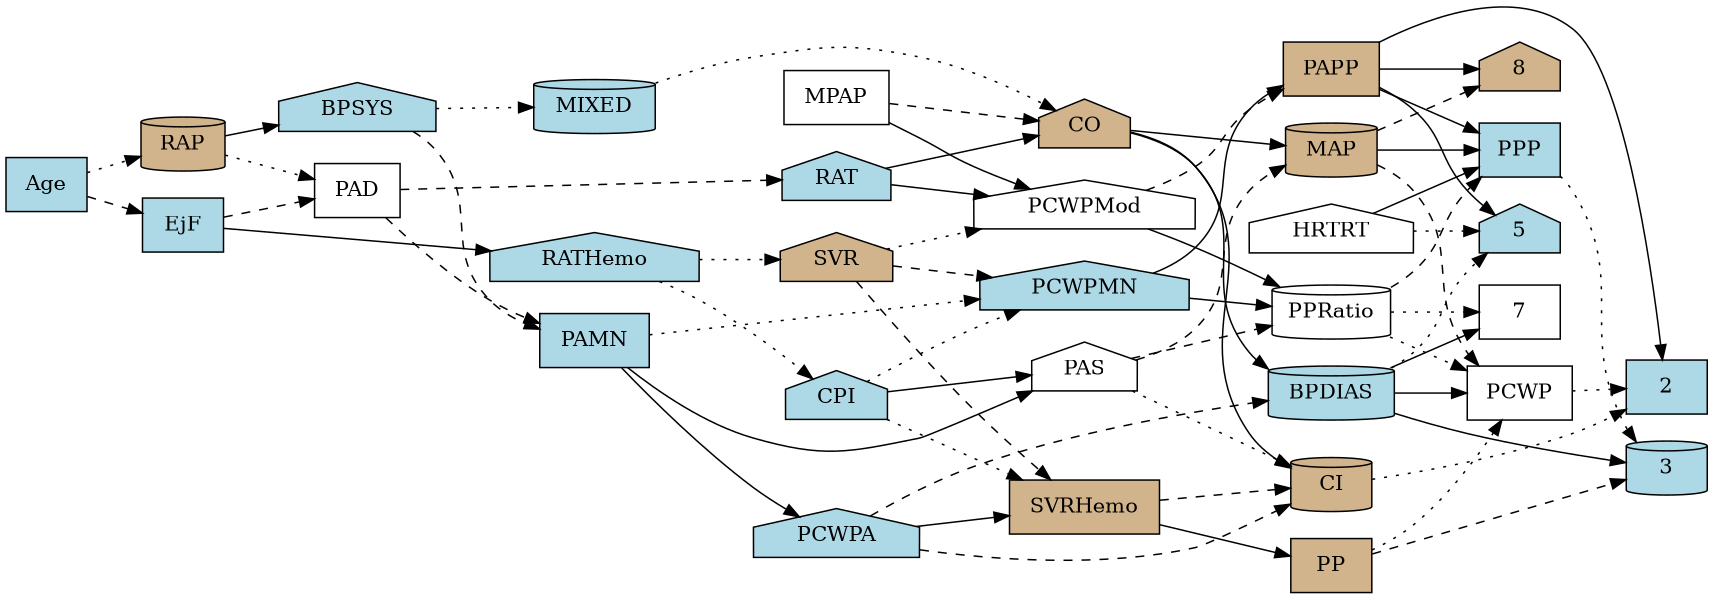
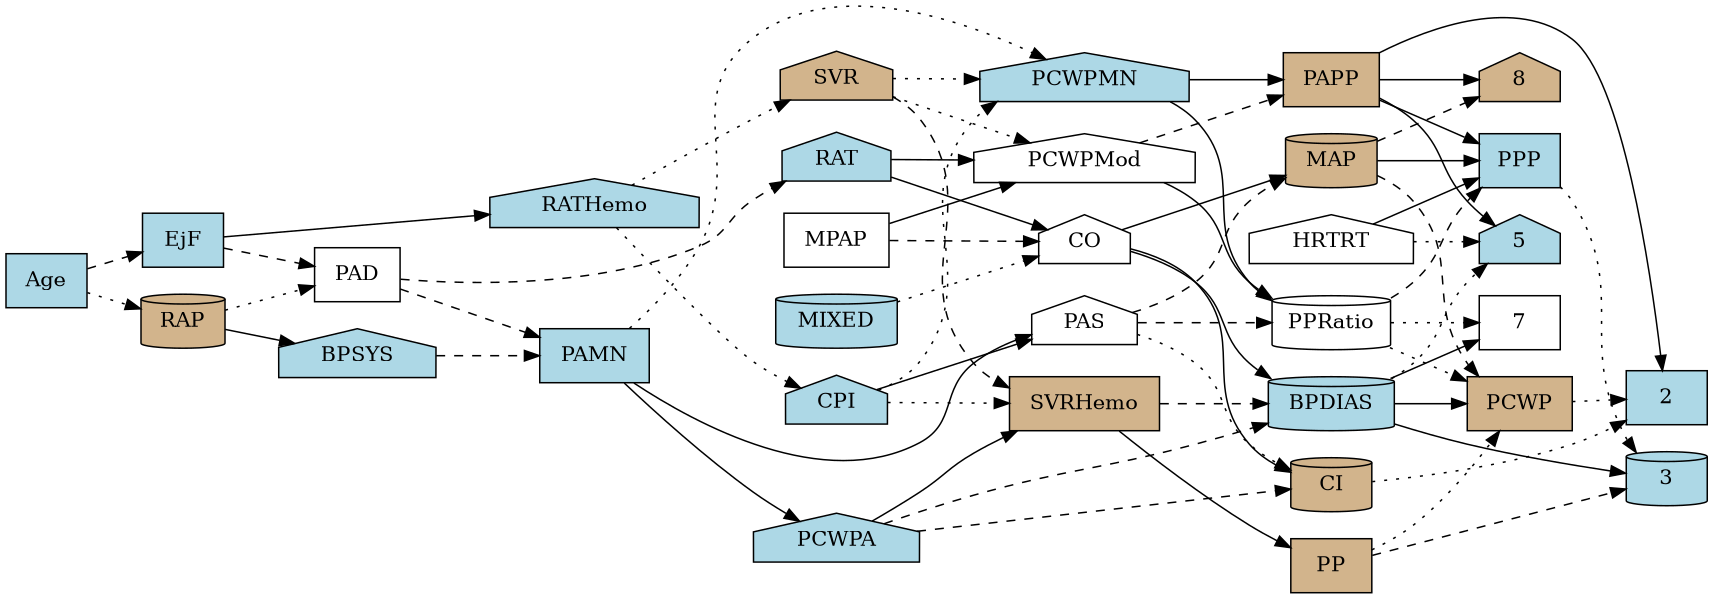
(477, 108) -> none
(1084, 126) -> (1084, 242)
(935, 271) -> (929, 79)
(1520, 393) -> (1520, 404)
(1217, 495) -> (1206, 404)
